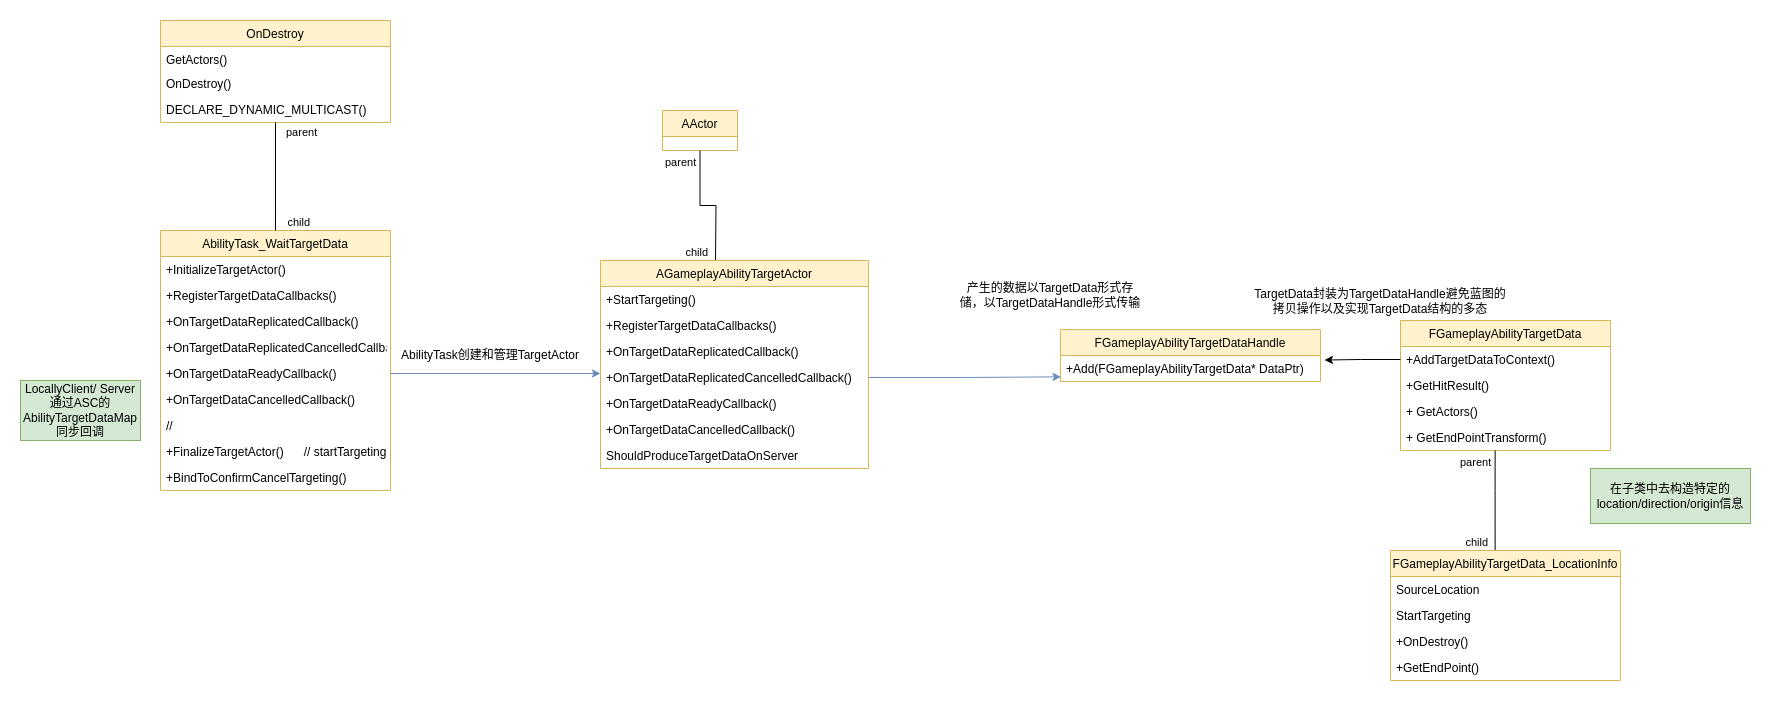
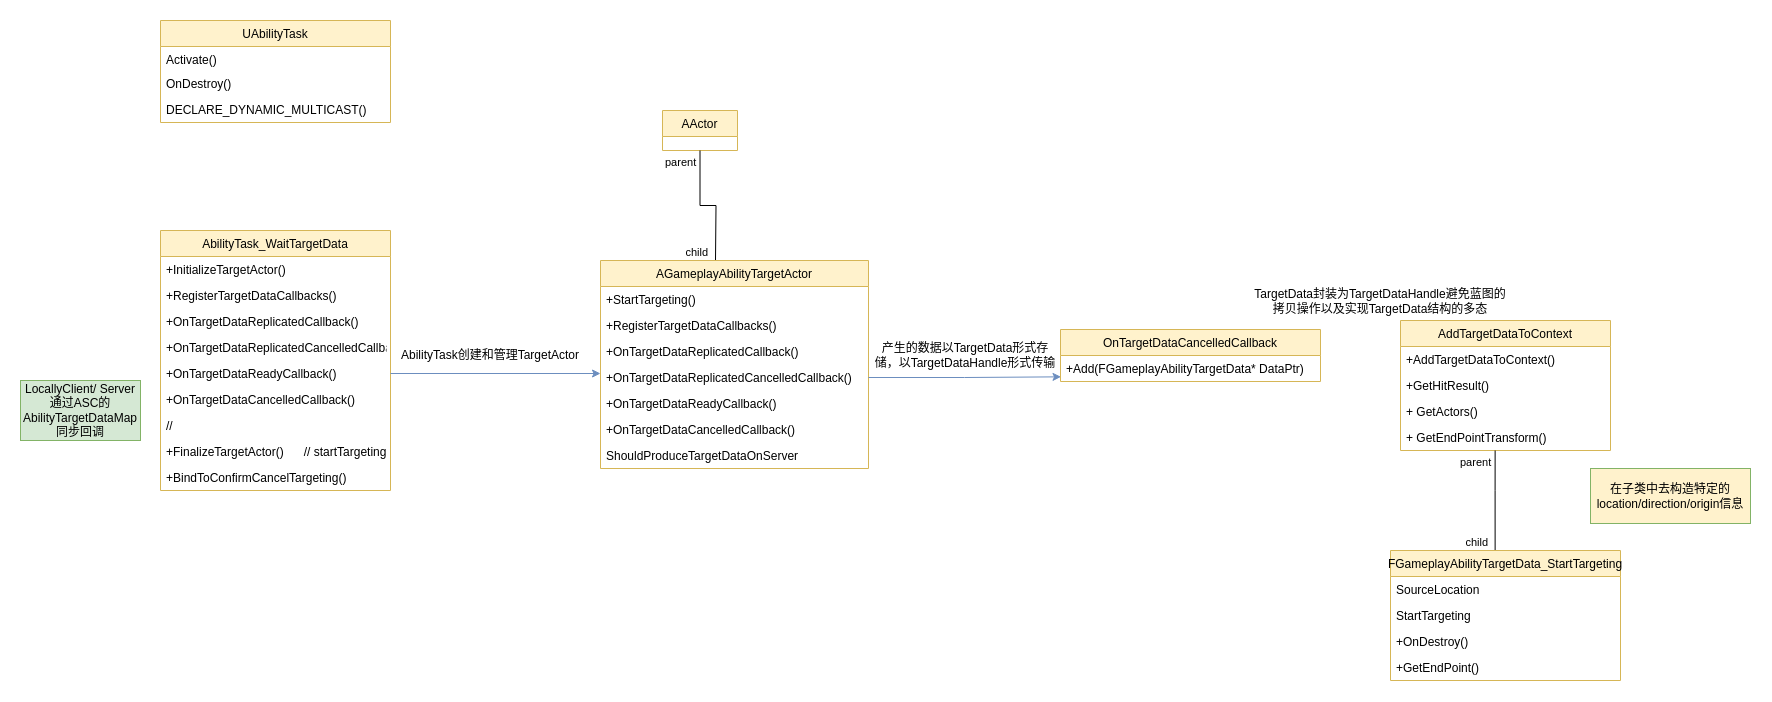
(275, 34) -> (275, 34)
(203, 60) -> (198, 60)
(276, 177) -> none
(1051, 296) -> (966, 356)
(1505, 334) -> (1505, 334)
(1190, 343) -> (1190, 343)
(1366, 360) -> none
(1671, 496) -> (1671, 496)
(1505, 564) -> (1505, 564)
